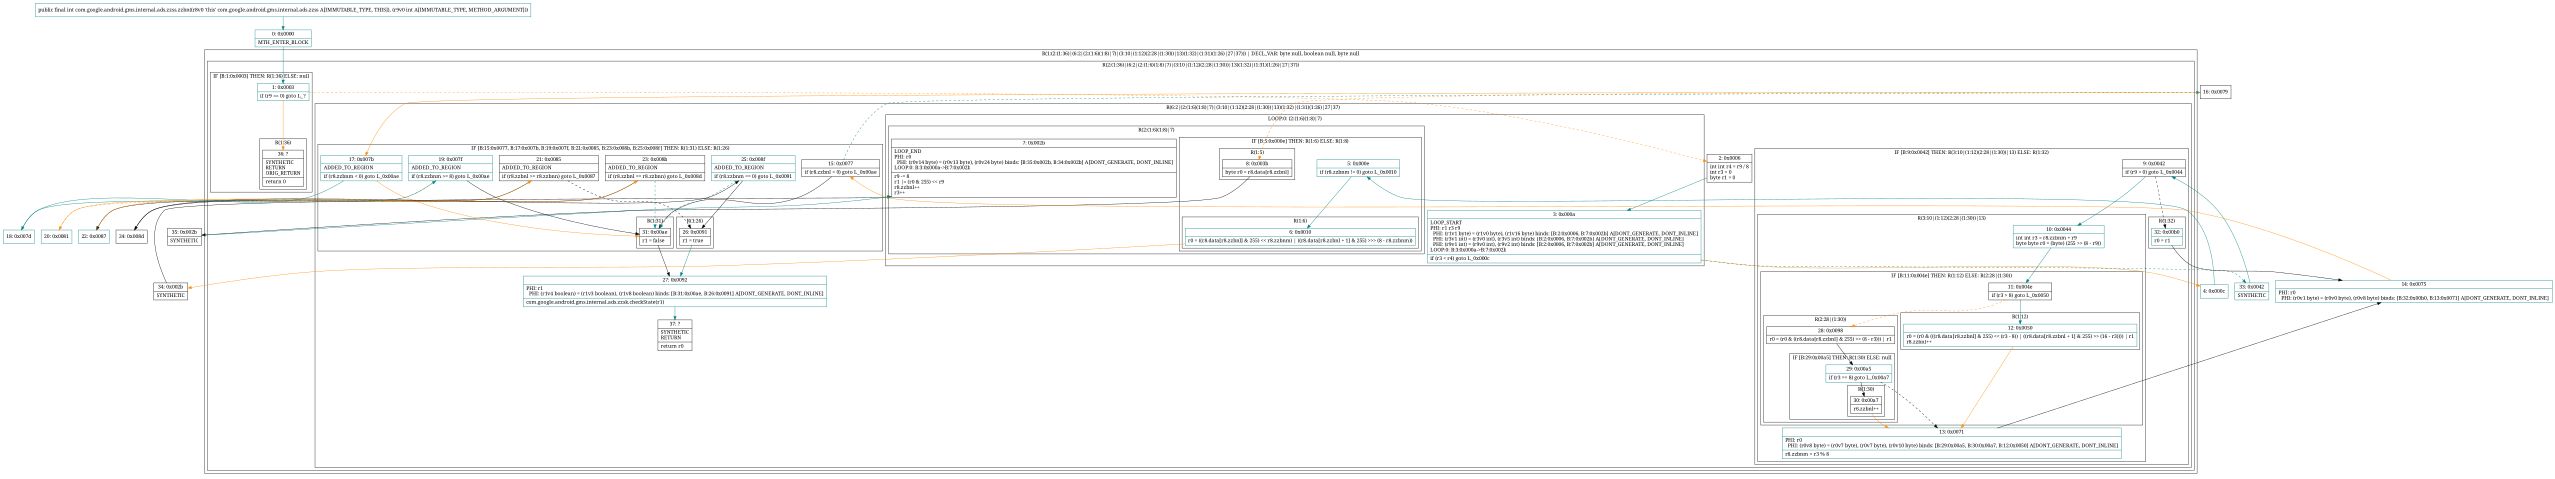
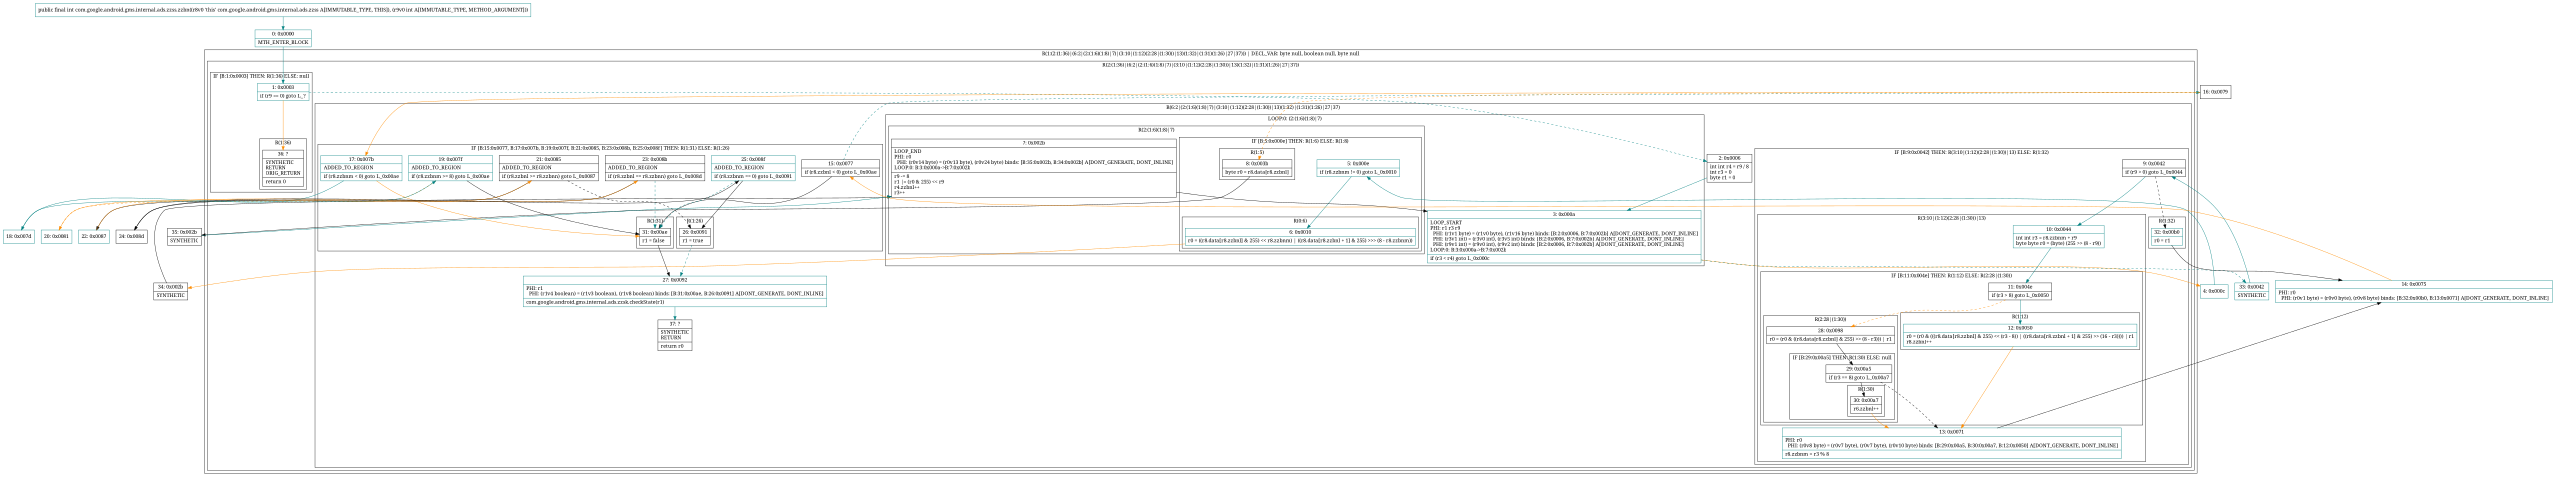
(869, 93) -> (869, 93)
(907, 187) -> (907, 187)
none -> (1300, 203)
(1300, 221) -> (1300, 221)
(687, 259) -> (687, 259)
(1859, 374) -> (1859, 374)
